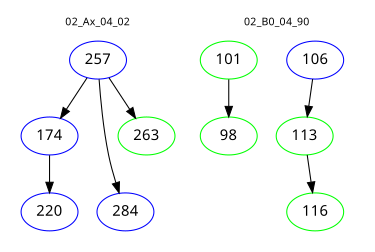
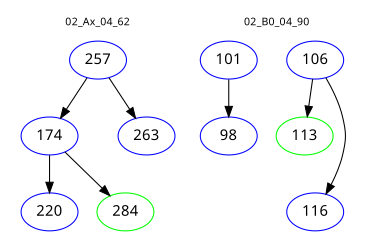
(98, 23) -> (98, 23)
(229, 60) -> (229, 60)
(105, 132) -> (84, 170)
(147, 136) -> (147, 136)
(229, 136) -> (229, 136)
(309, 168) -> (345, 131)
(125, 212) -> (125, 212)
(315, 212) -> (315, 212)
